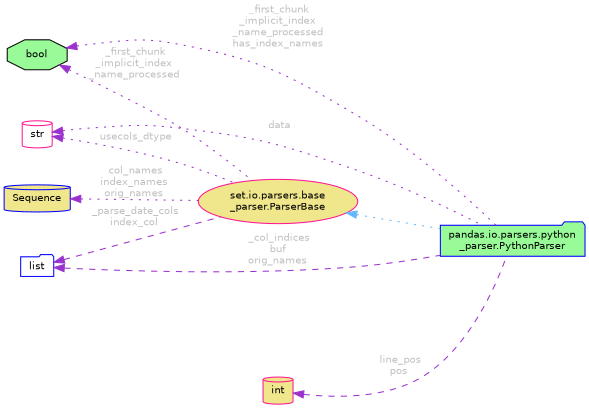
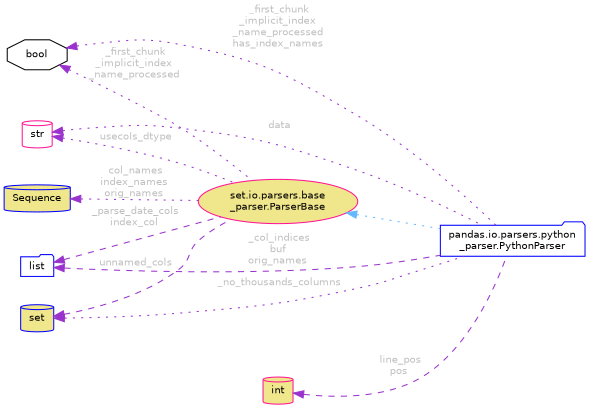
(37, 55) -> (37, 55)
(513, 241) -> (513, 241)
none -> (37, 318)
